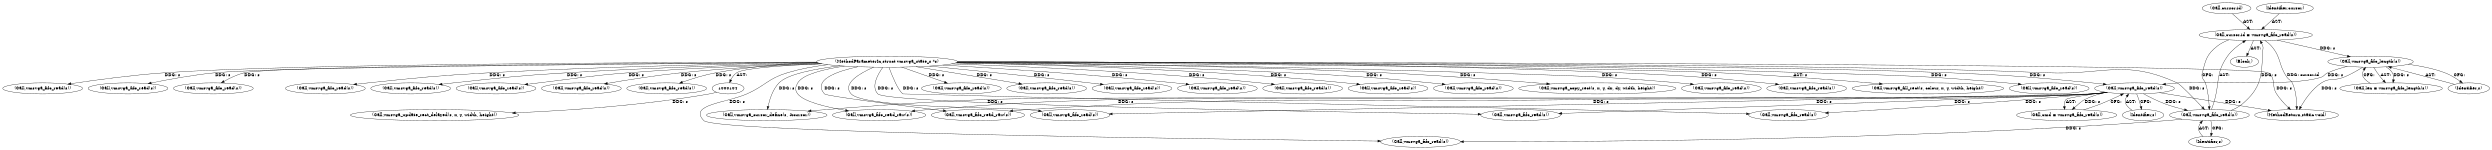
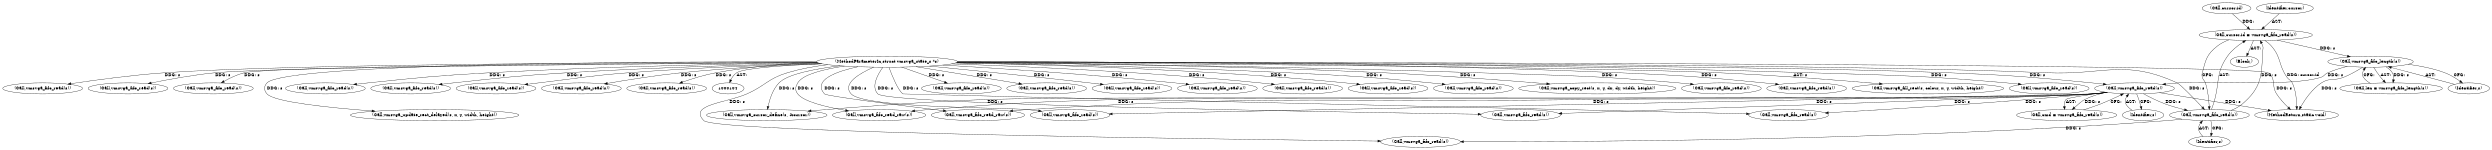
(2249, 22) -> (2249, 22)
(616, 106) -> (364, 70)
